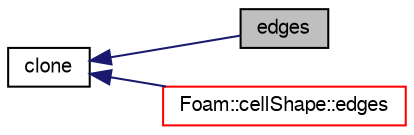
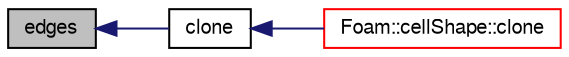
(176, 46) -> (143, 29)
(284, 106) -> (442, 29)
